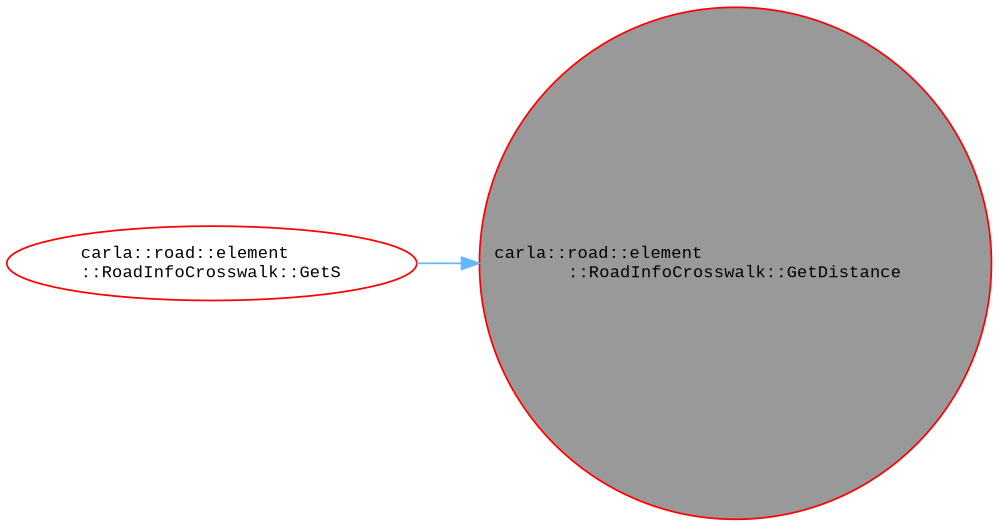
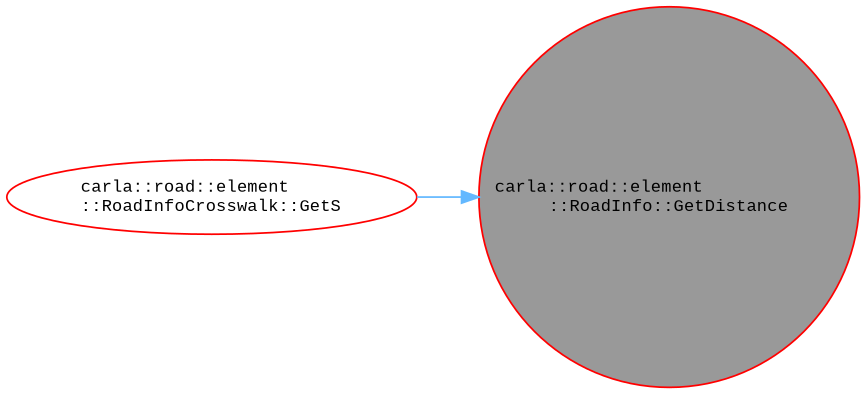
(735, 263) -> (669, 197)
